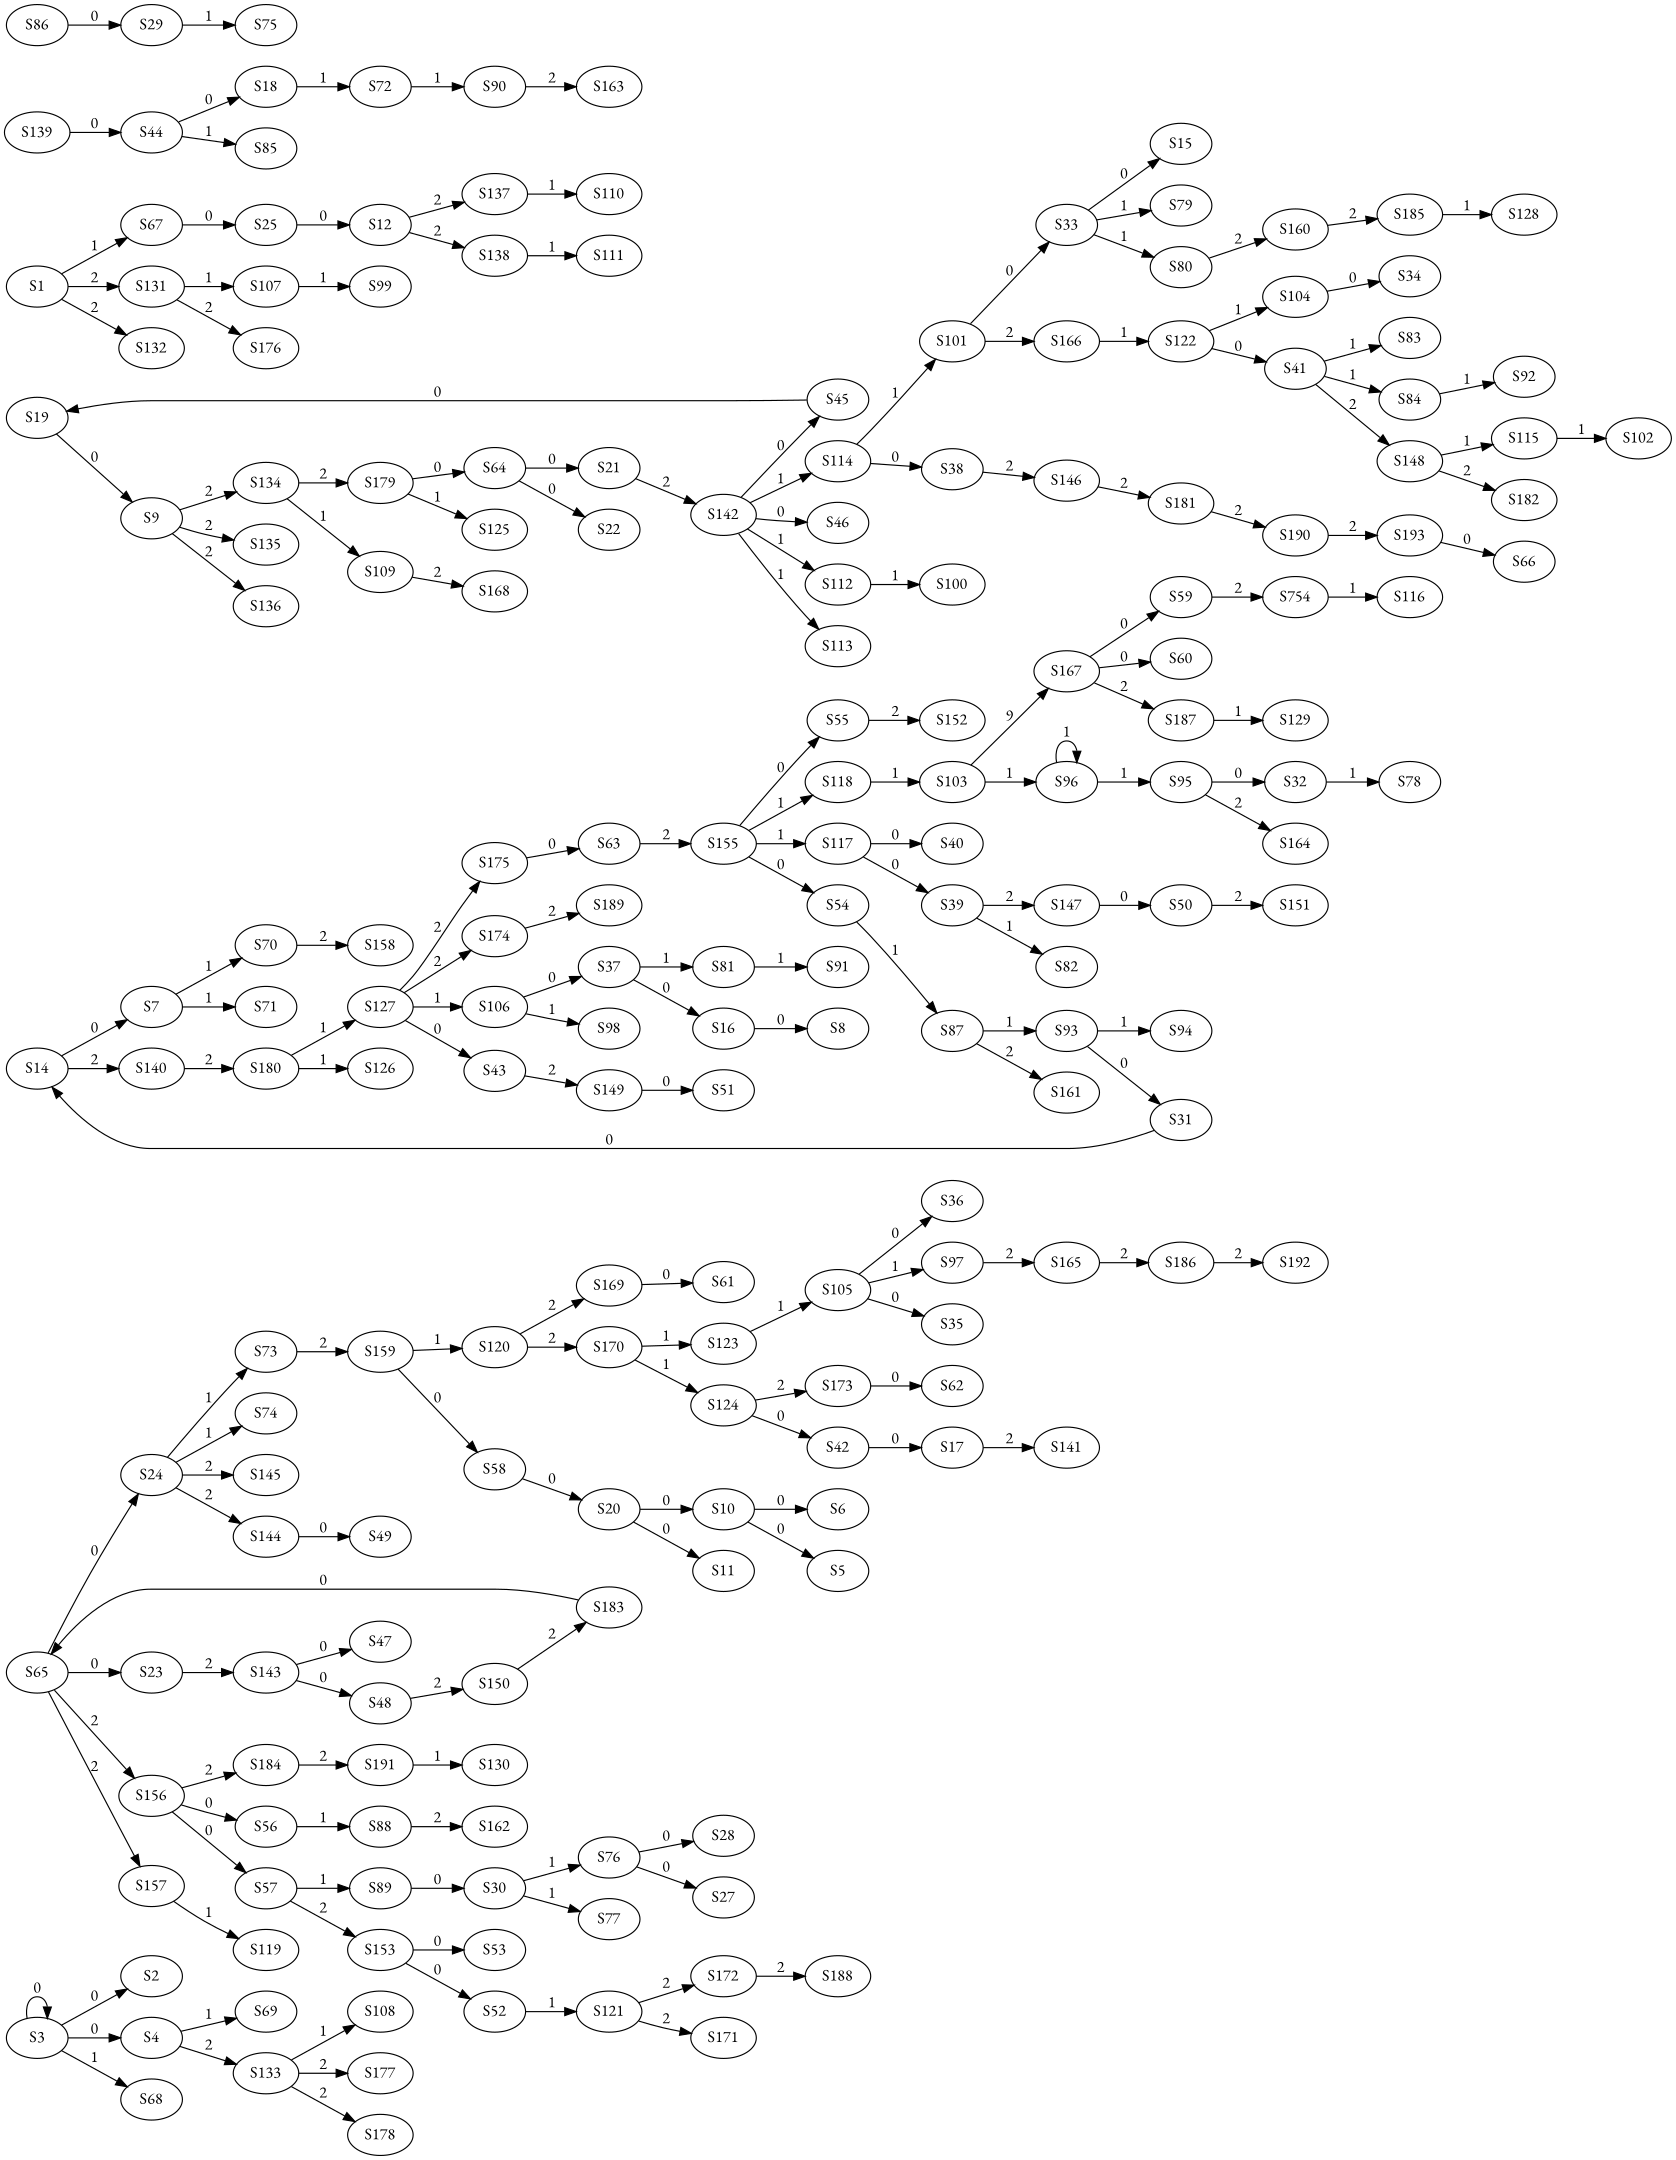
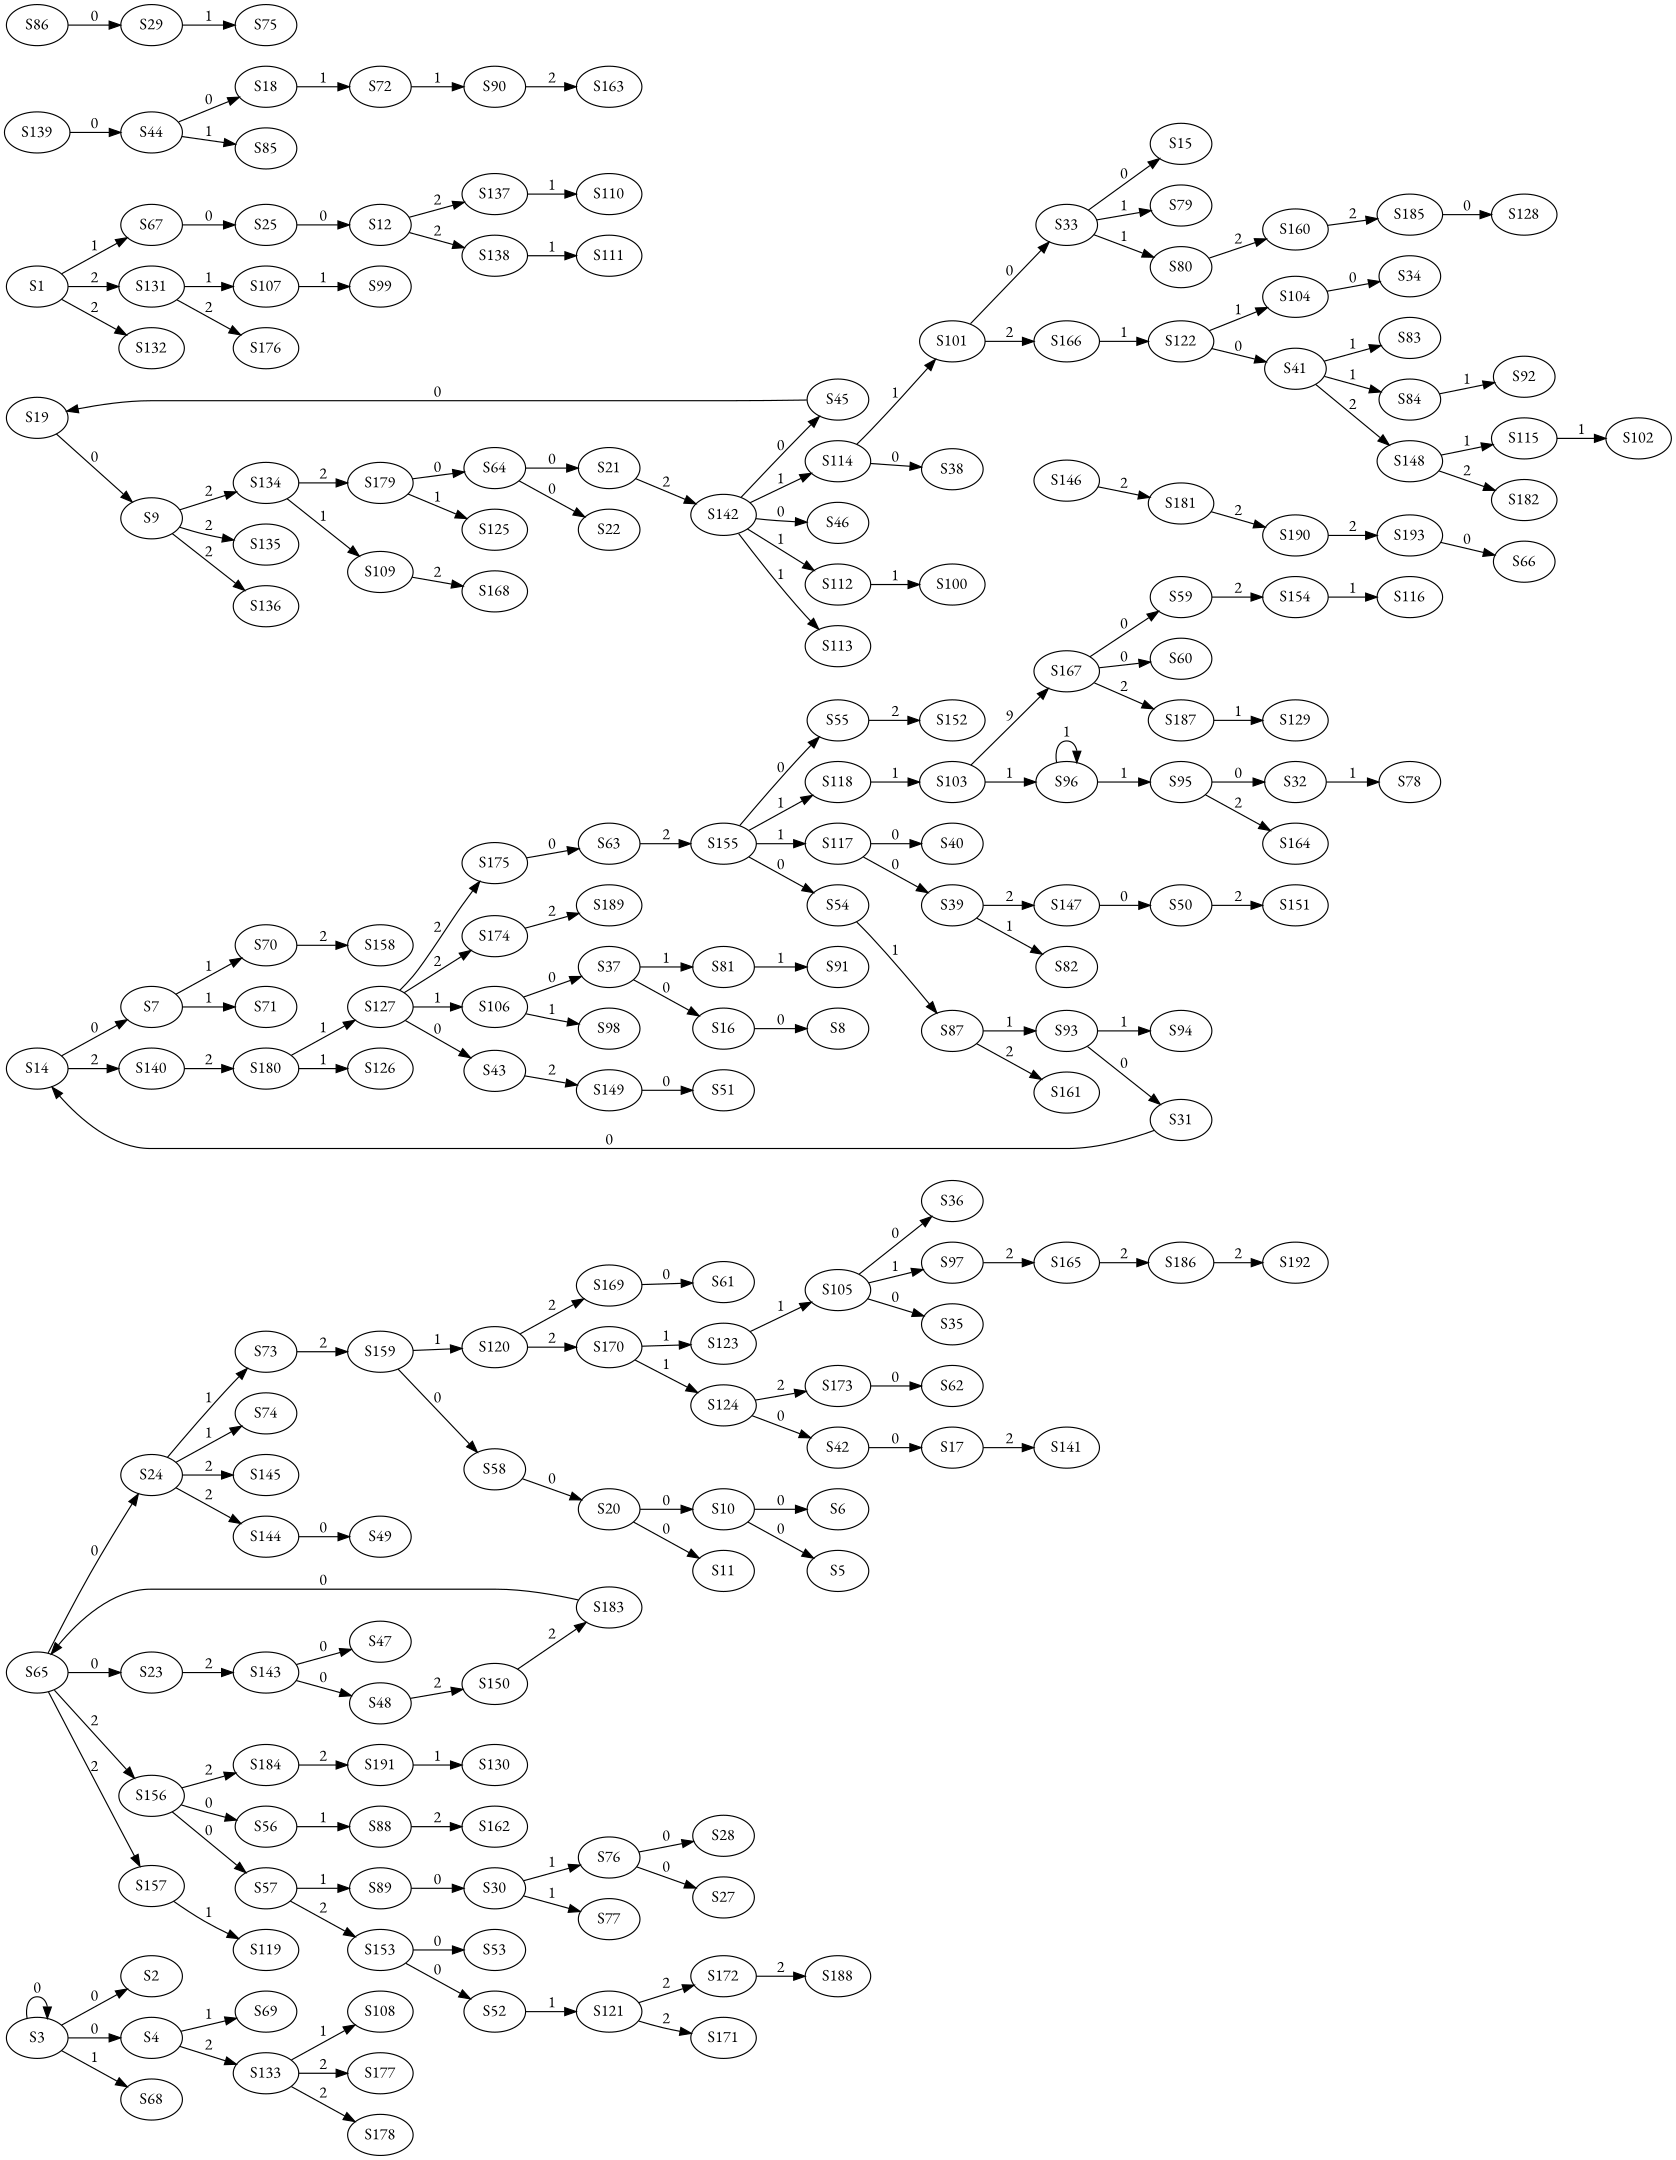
(1467, 206) -> (1467, 206)
(1003, 474) -> none
(1295, 597) -> (1295, 597)
